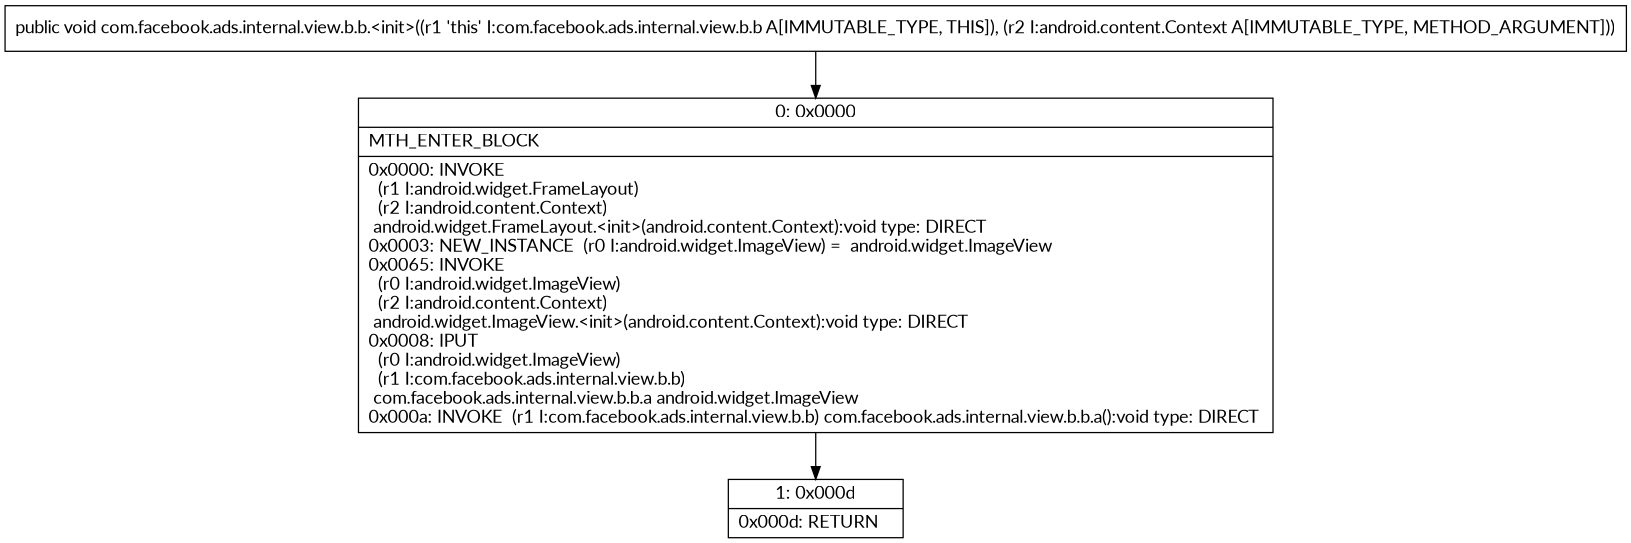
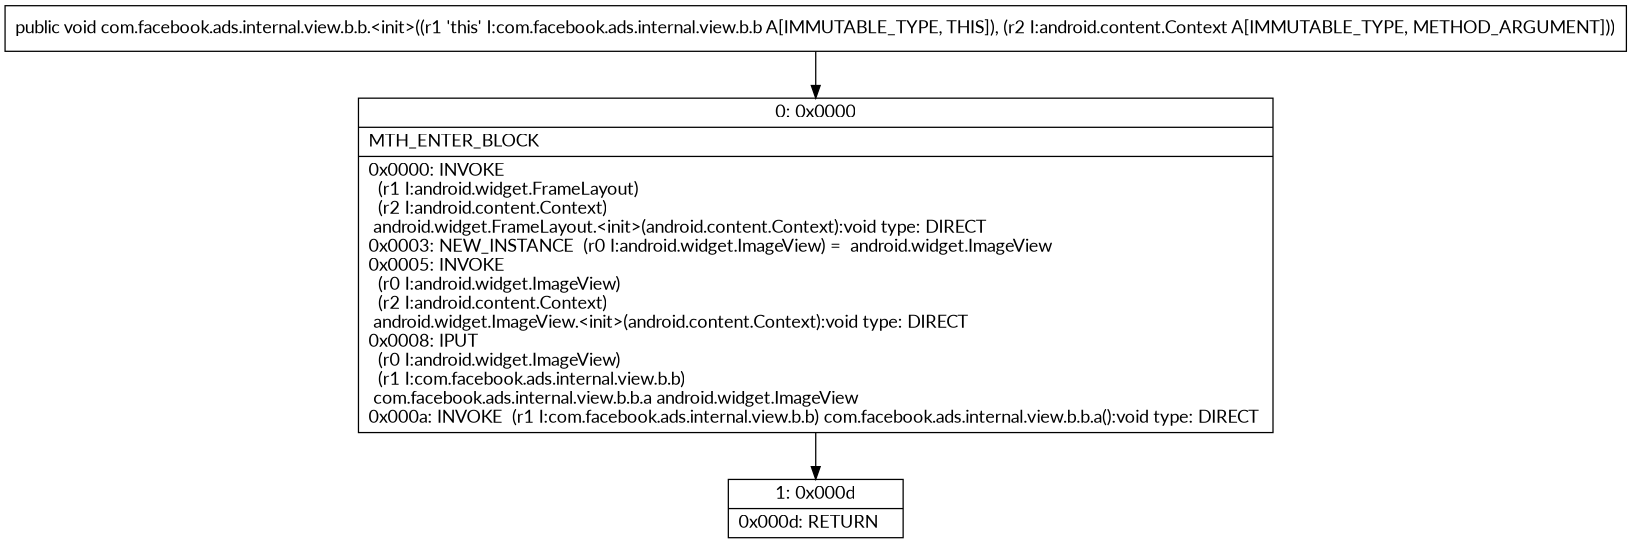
(441, 265) -> (441, 265)
